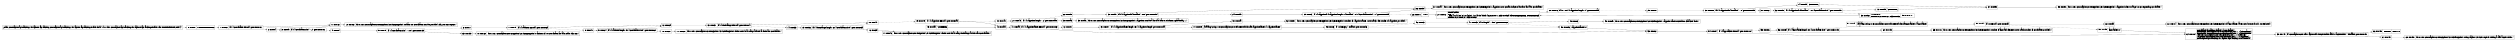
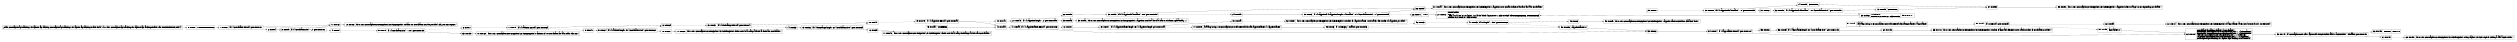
(1574, 11) -> none
